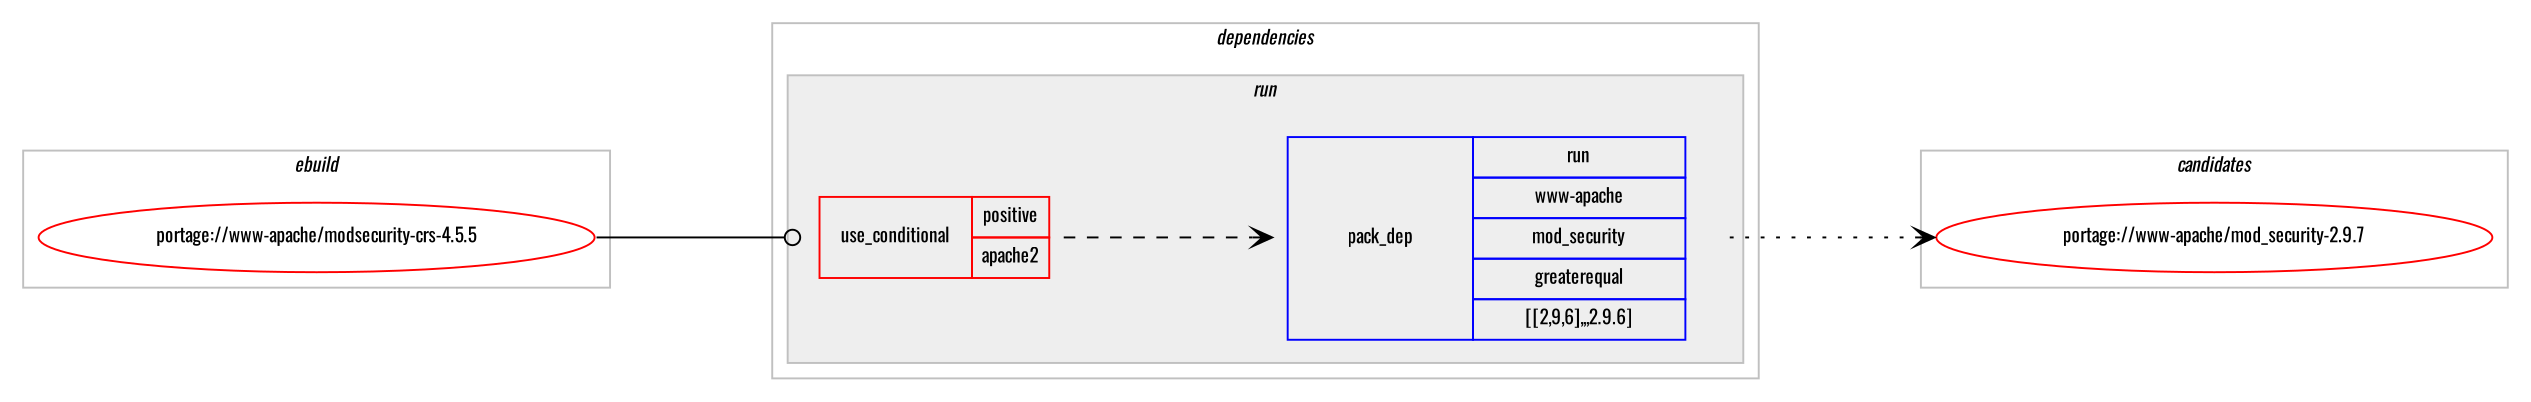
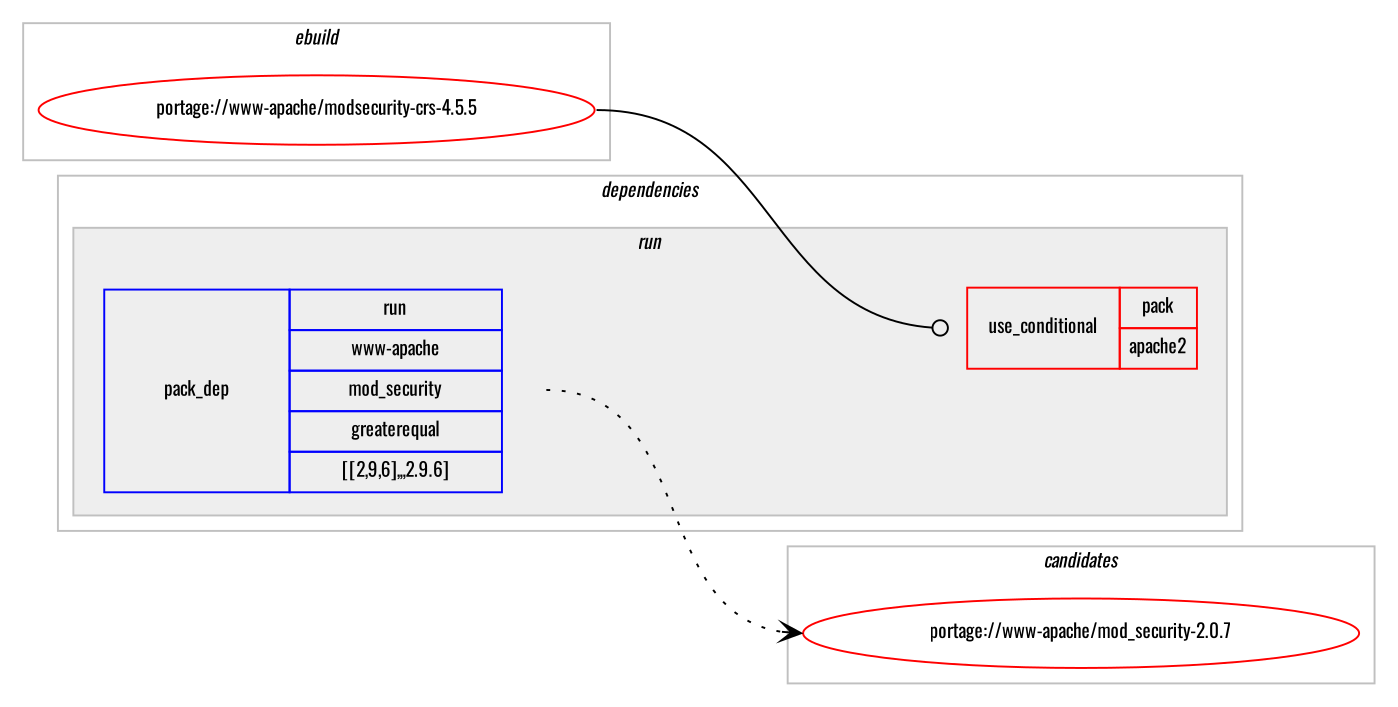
(1011, 216) -> (1158, 307)
(1158, 237) -> none
(2214, 237) -> (1081, 633)
